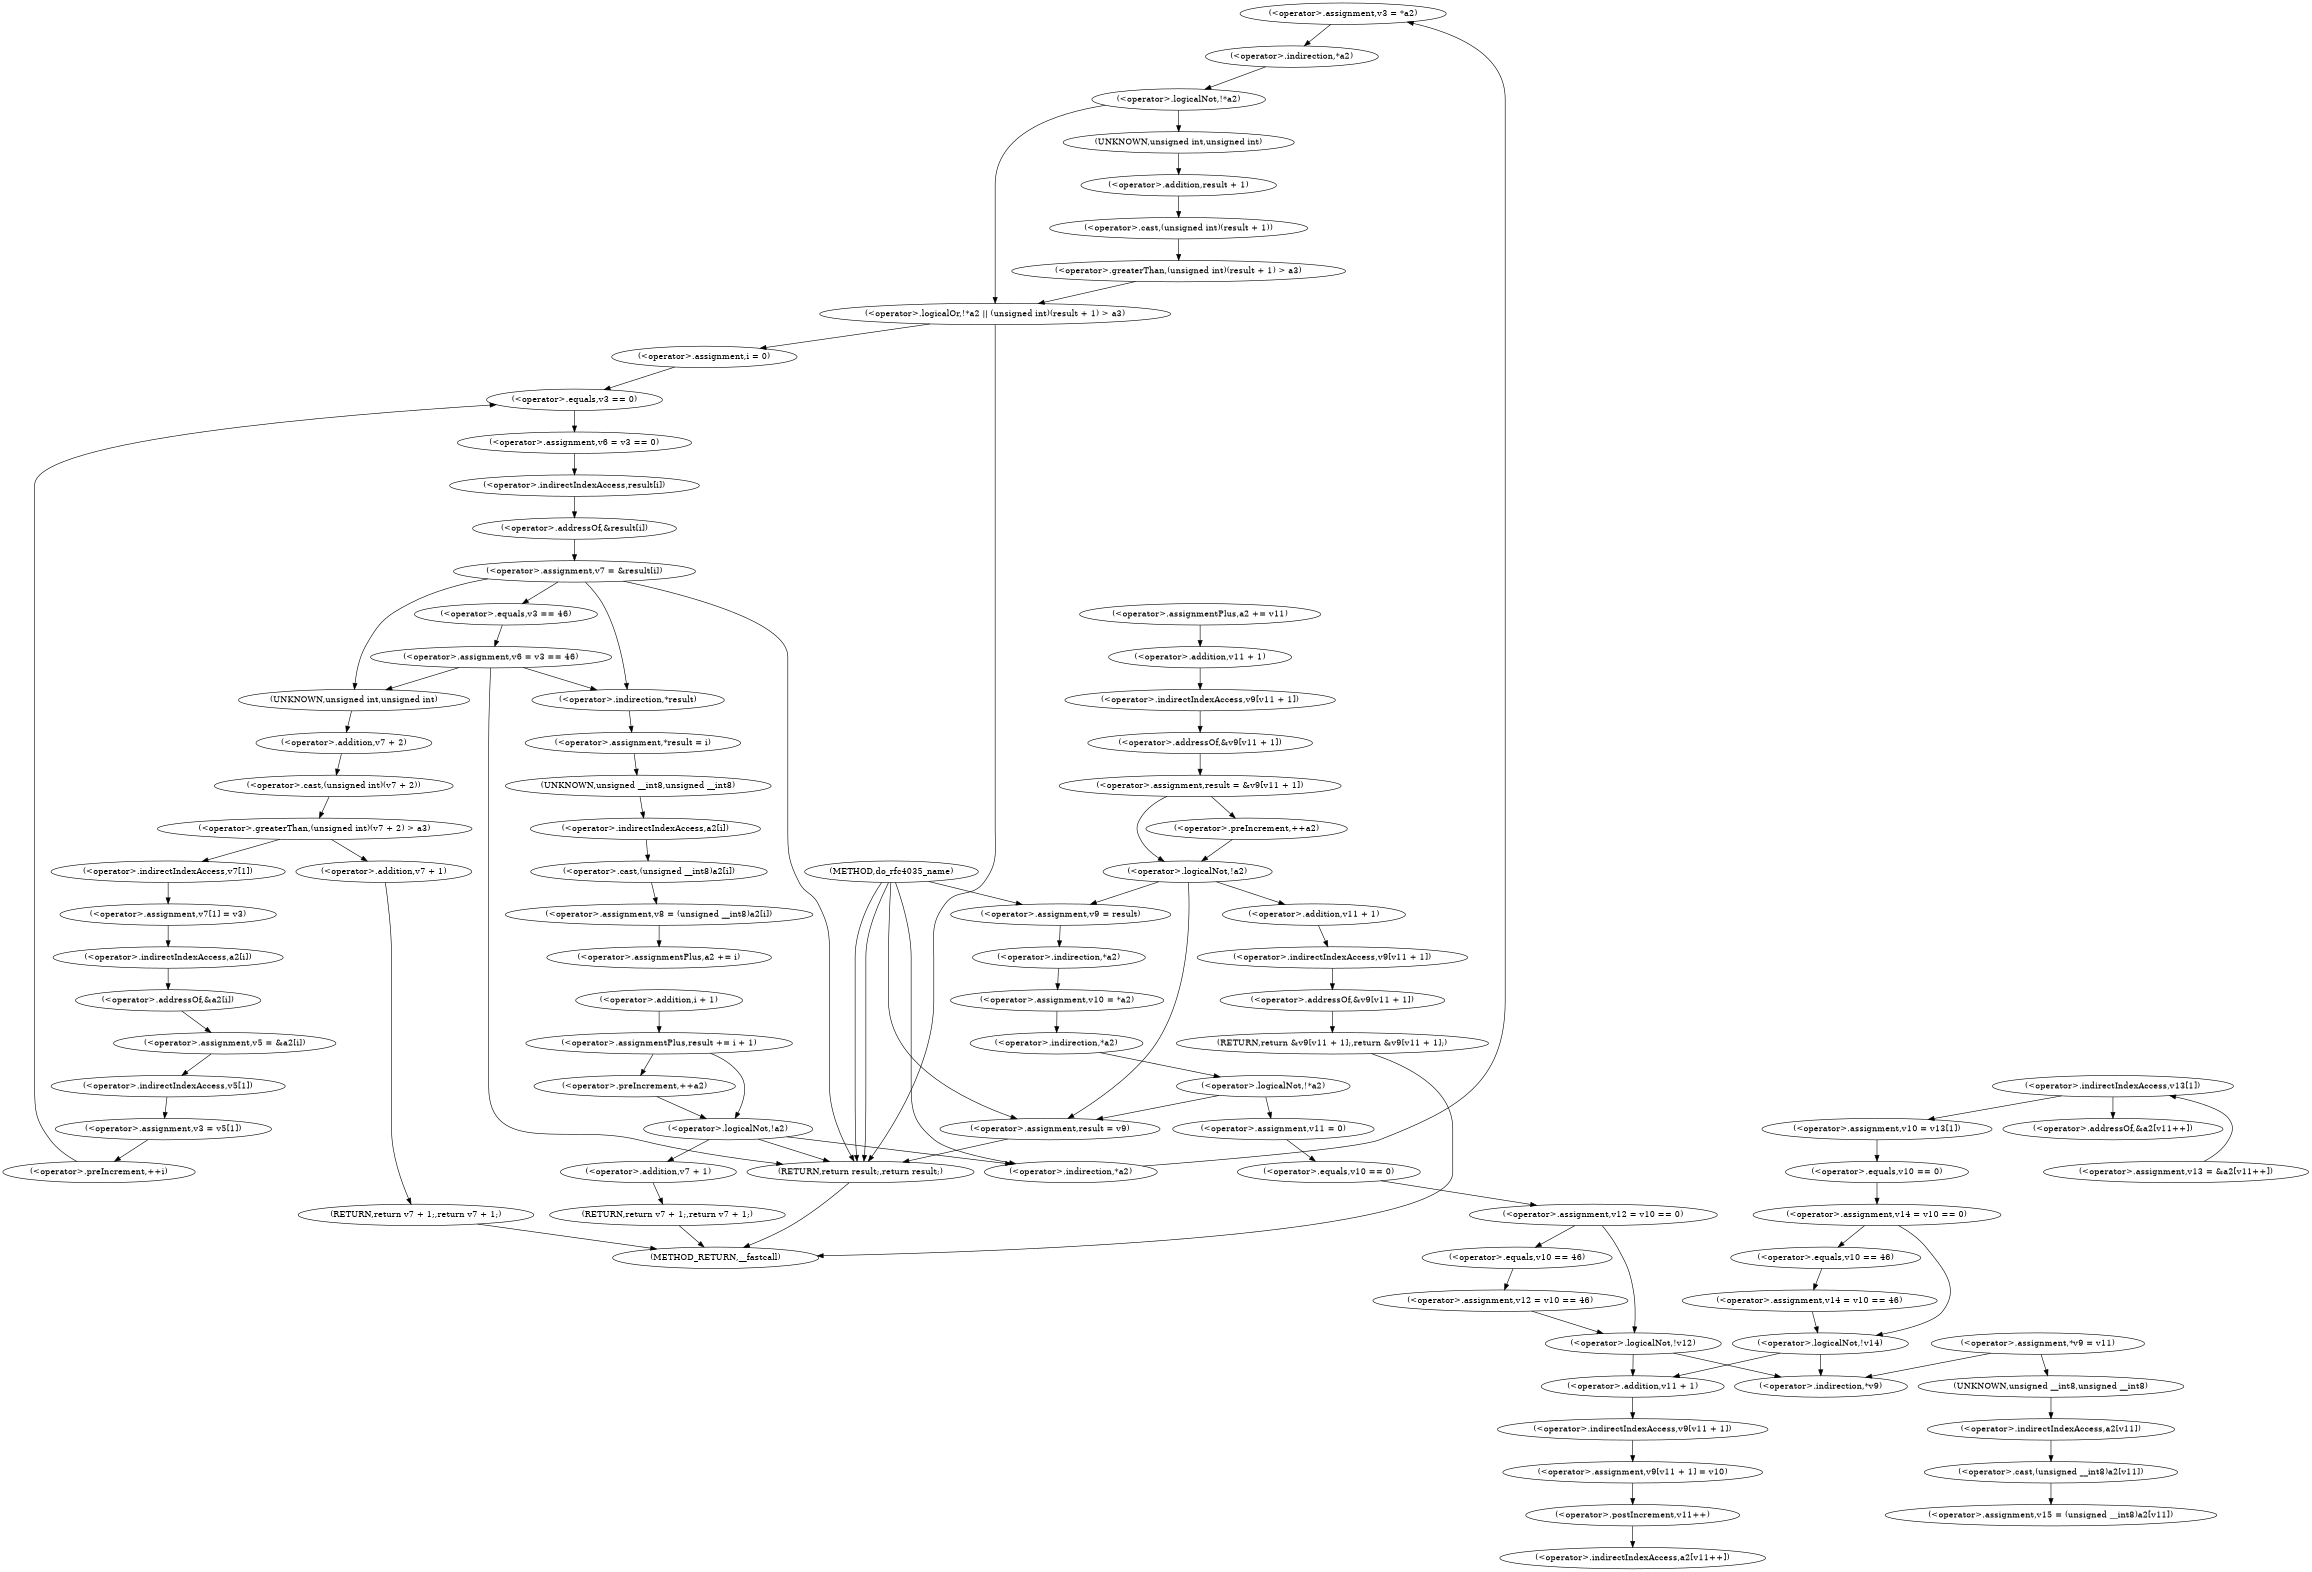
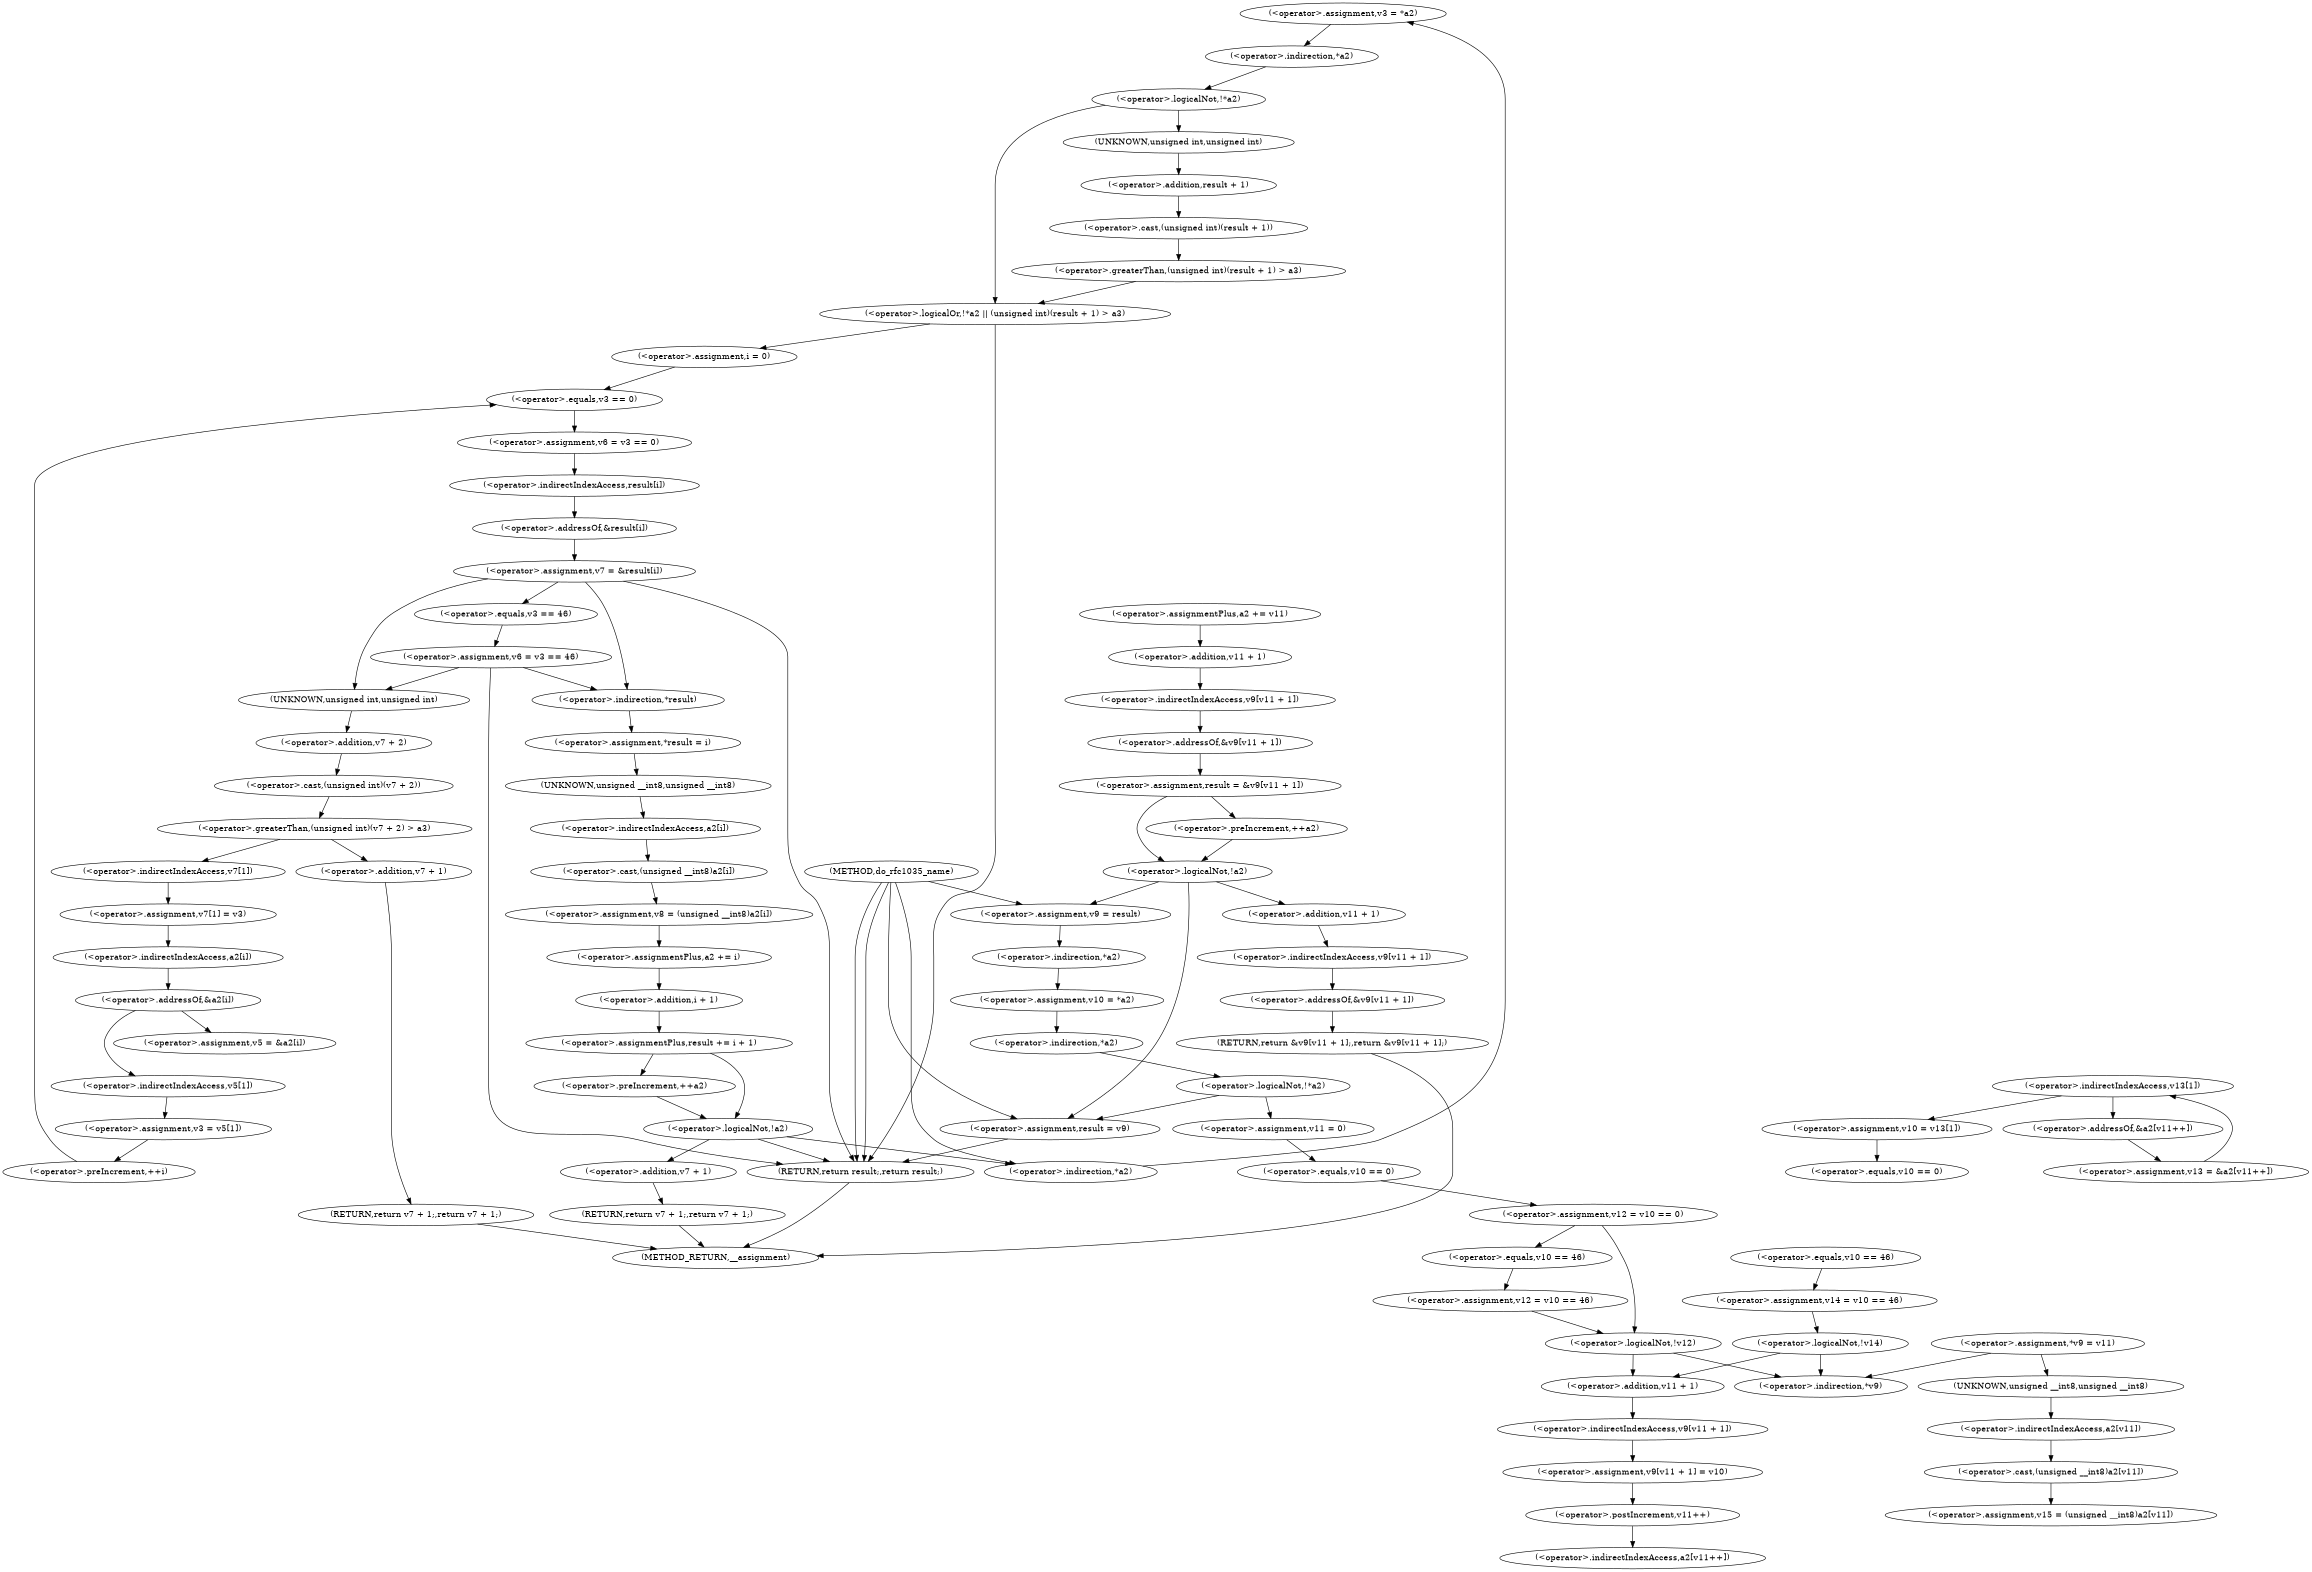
(891, 872) -> (891, 872)
none -> (659, 976)
(199, 1063) -> (105, 1040)
none -> (2142, 1149)
(1877, 1215) -> none
(716, 1258) -> (716, 1258)
